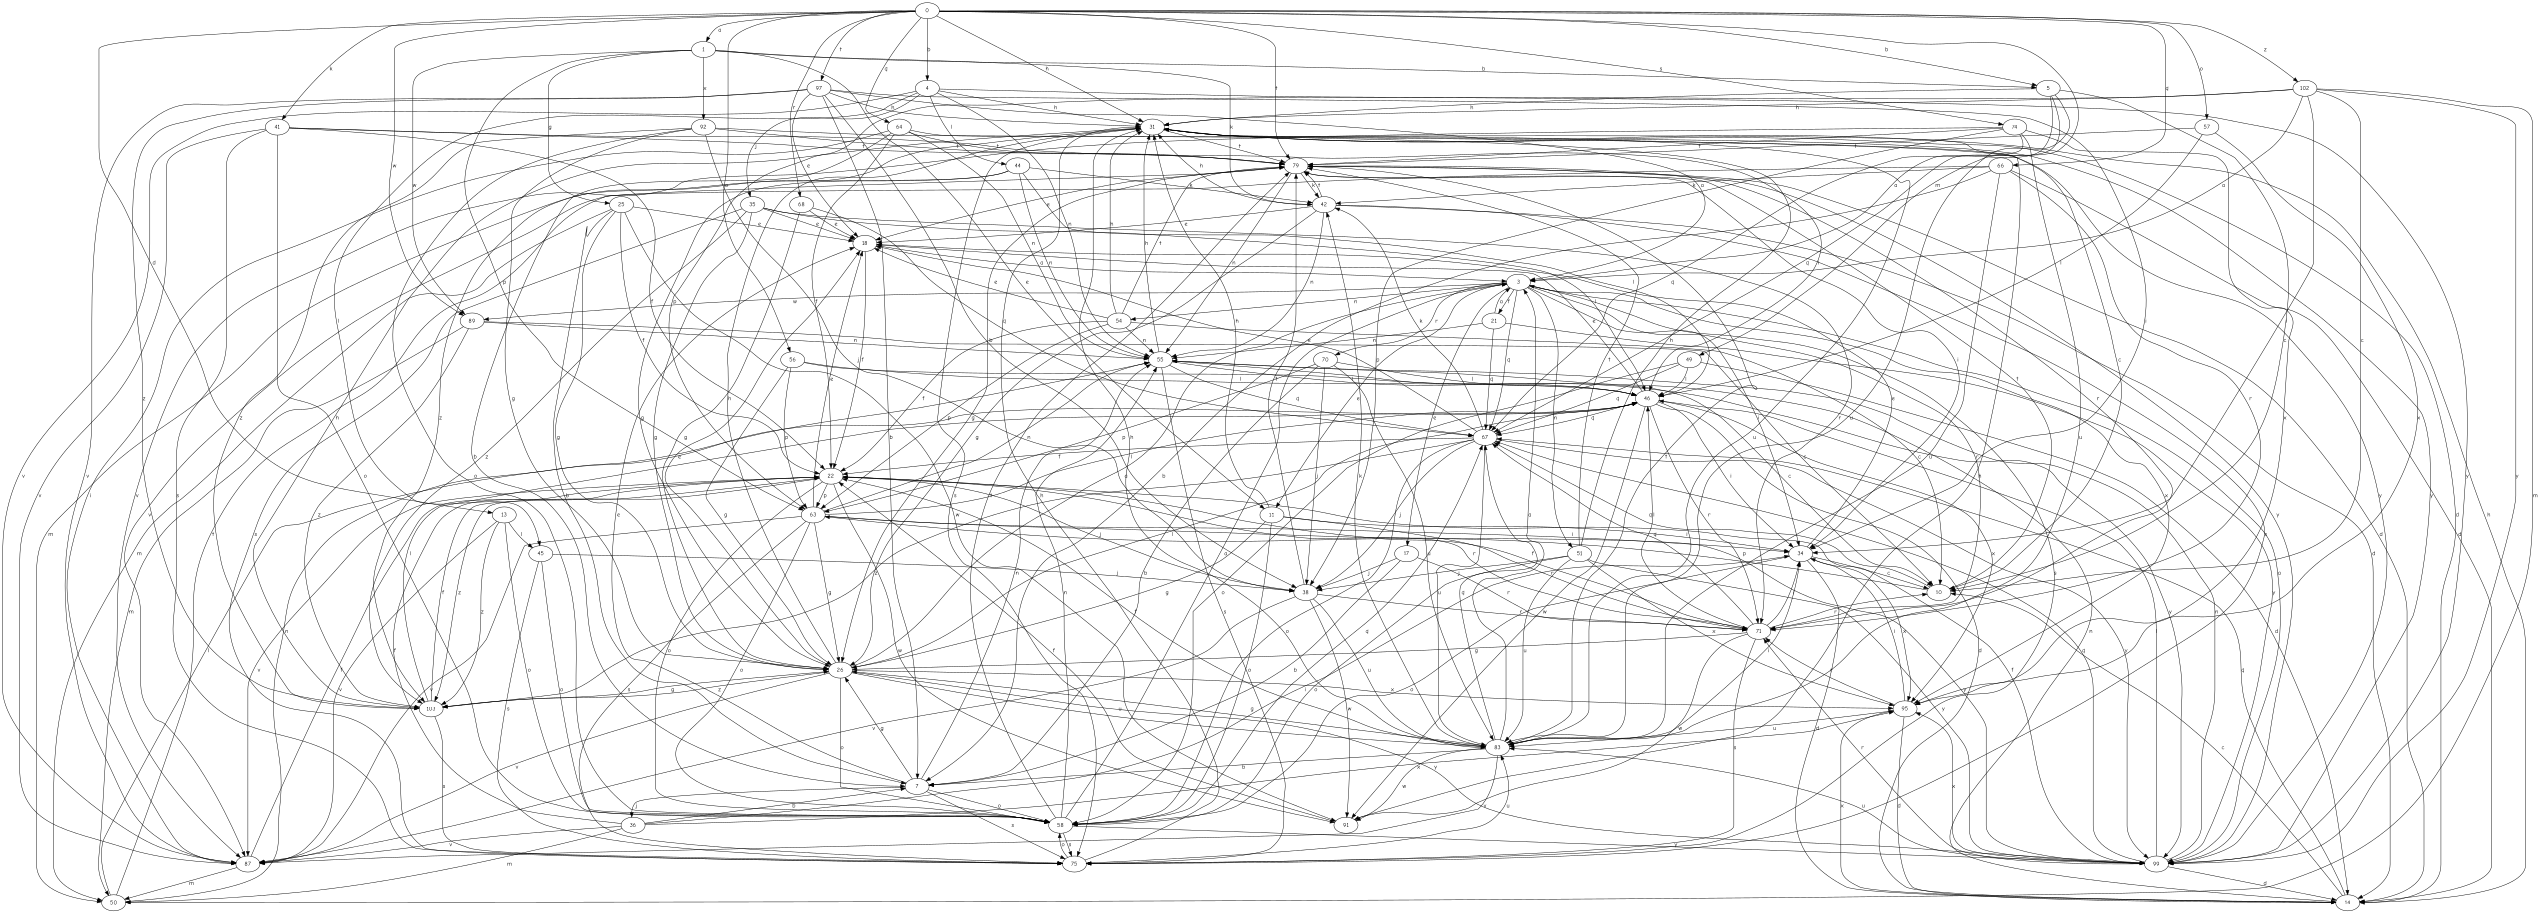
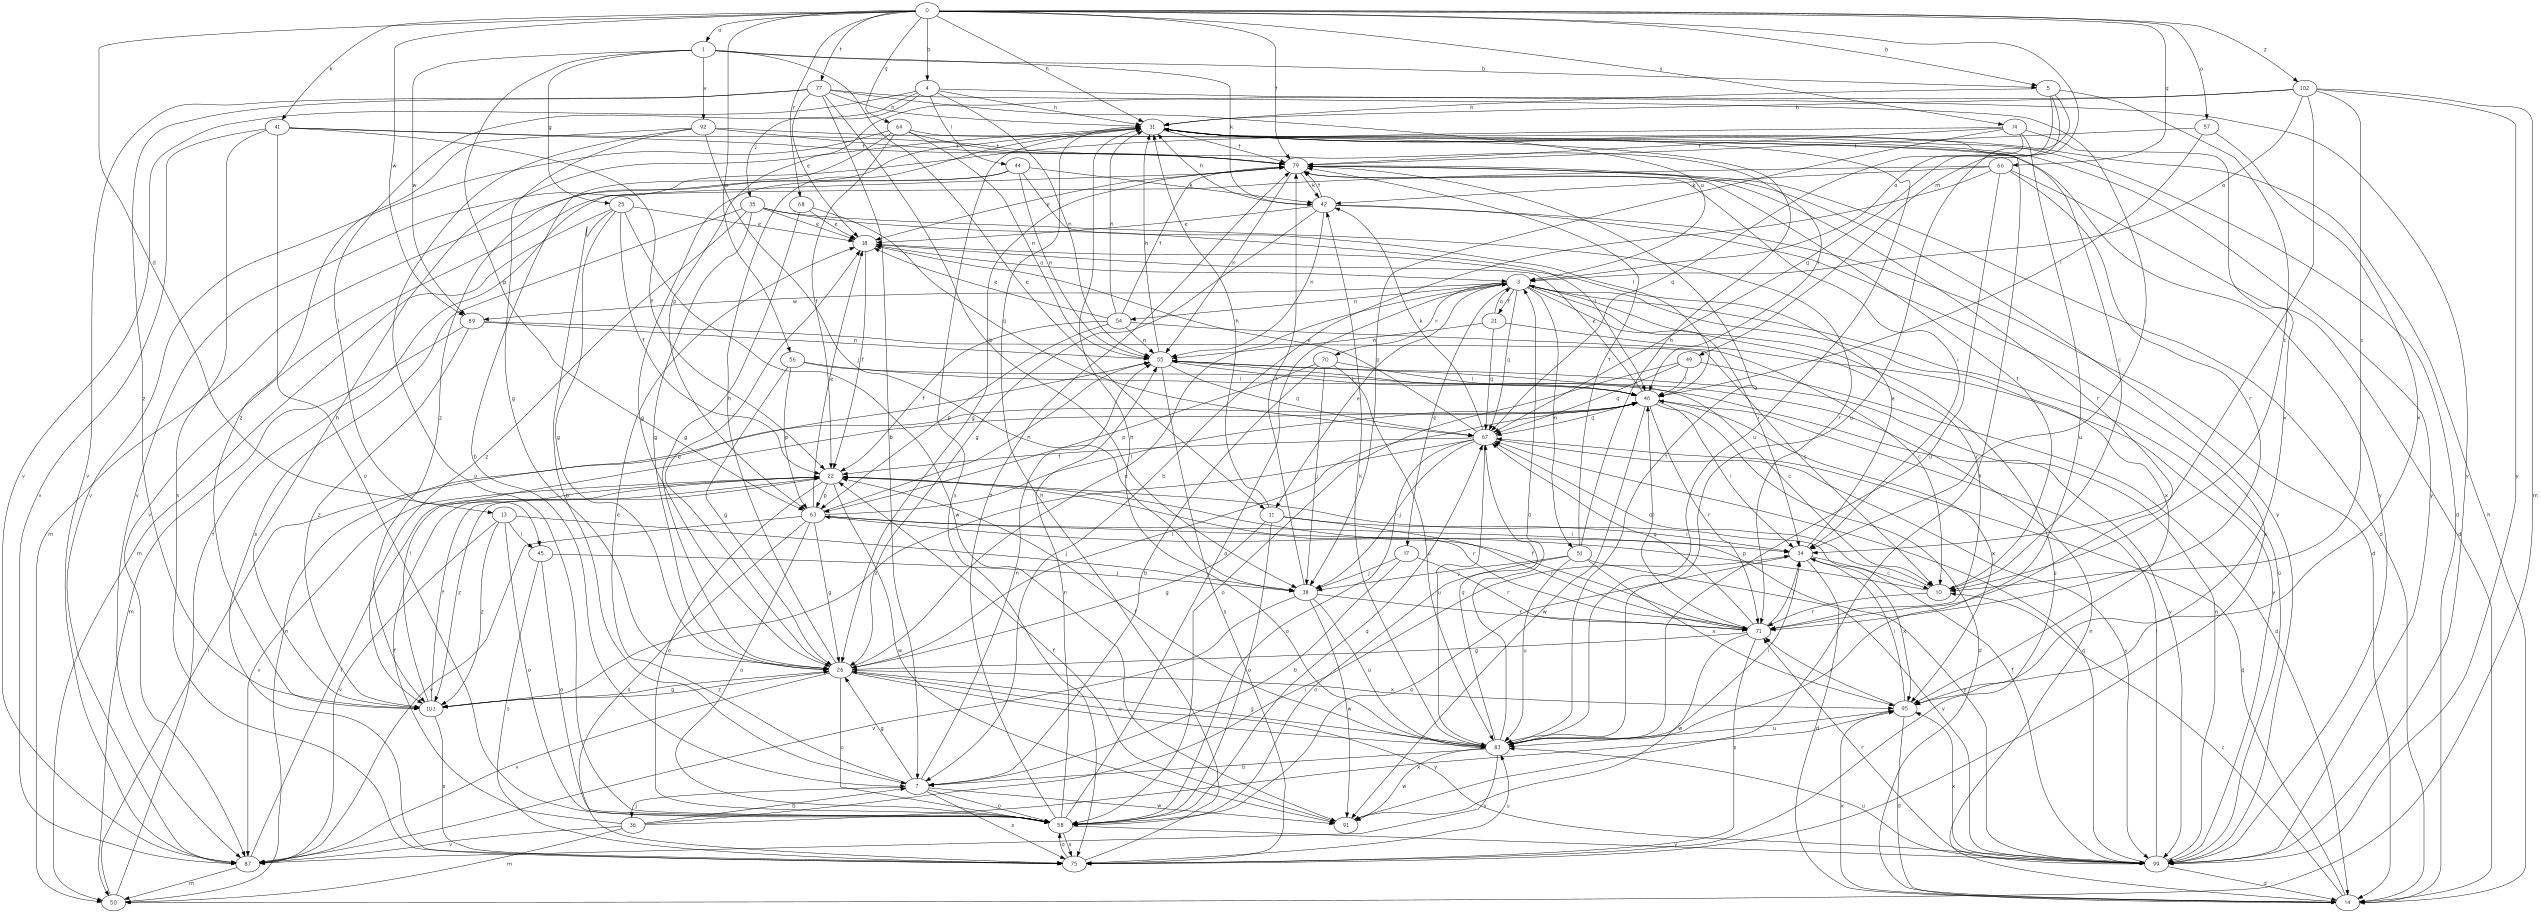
(819, 88) -> (819, 88)
(91, 496) -> (91, 496)
(1047, 516) -> (942, 550)
(1857, 604) -> (1848, 601)
none -> (1129, 806)
